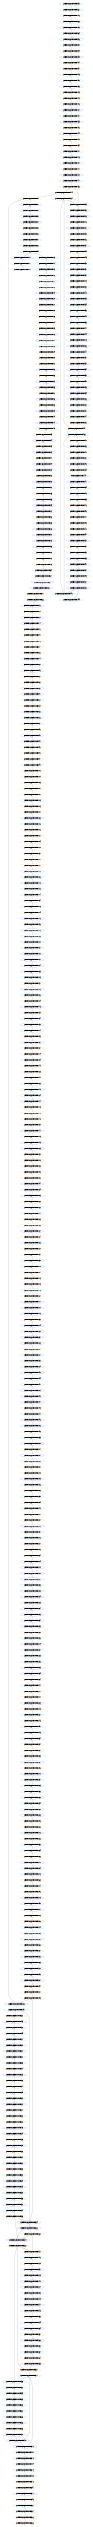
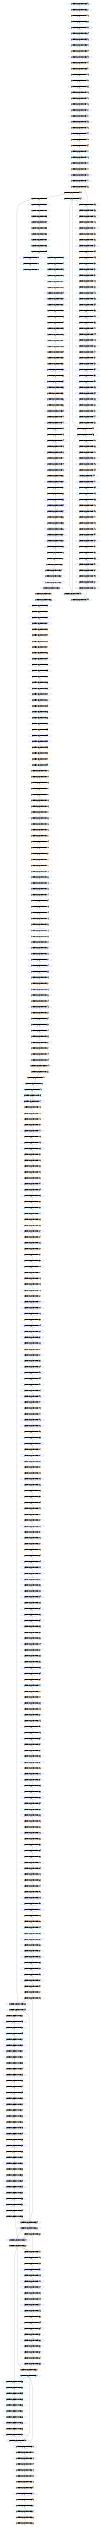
(32, 1066) -> (40, 1066)
